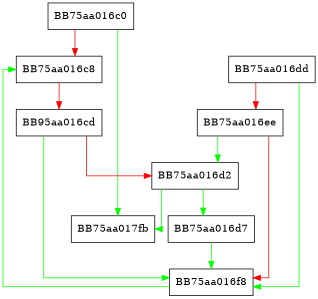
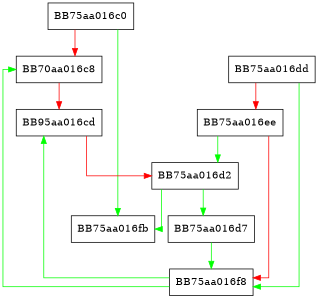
(59, 69) -> (59, 69)
(113, 229) -> (113, 229)
(44, 266) -> (44, 274)
